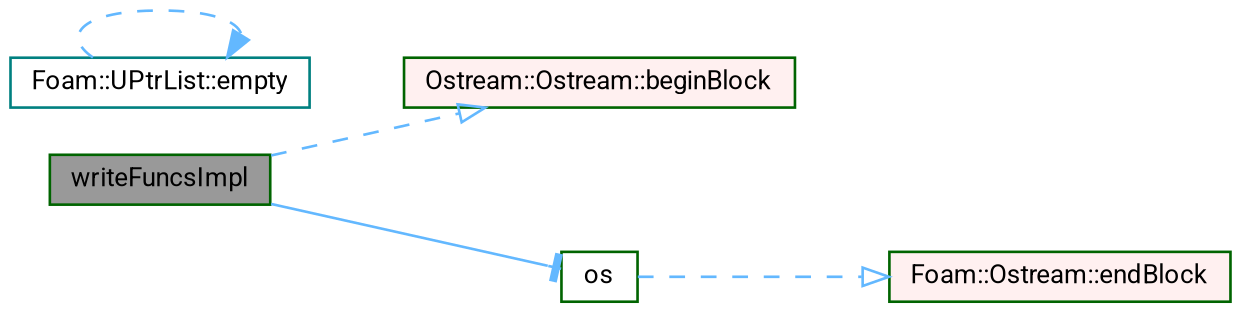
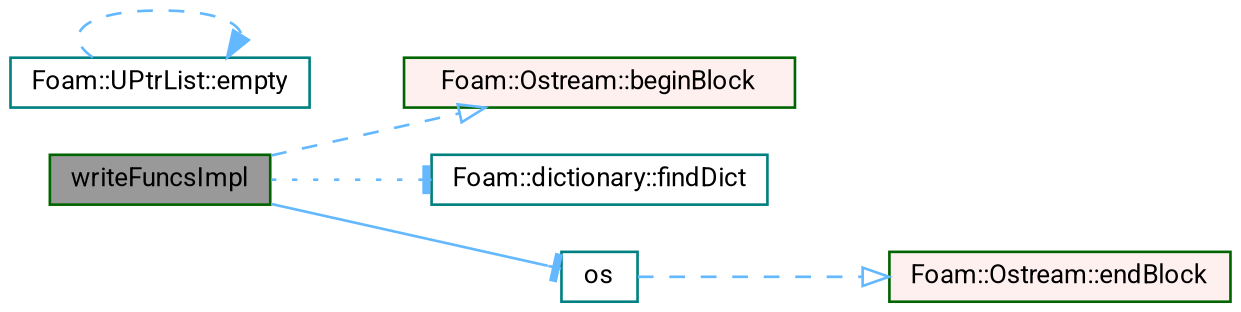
(599, 83) -> (599, 83)
none -> (599, 180)
(599, 277) -> (599, 277)
